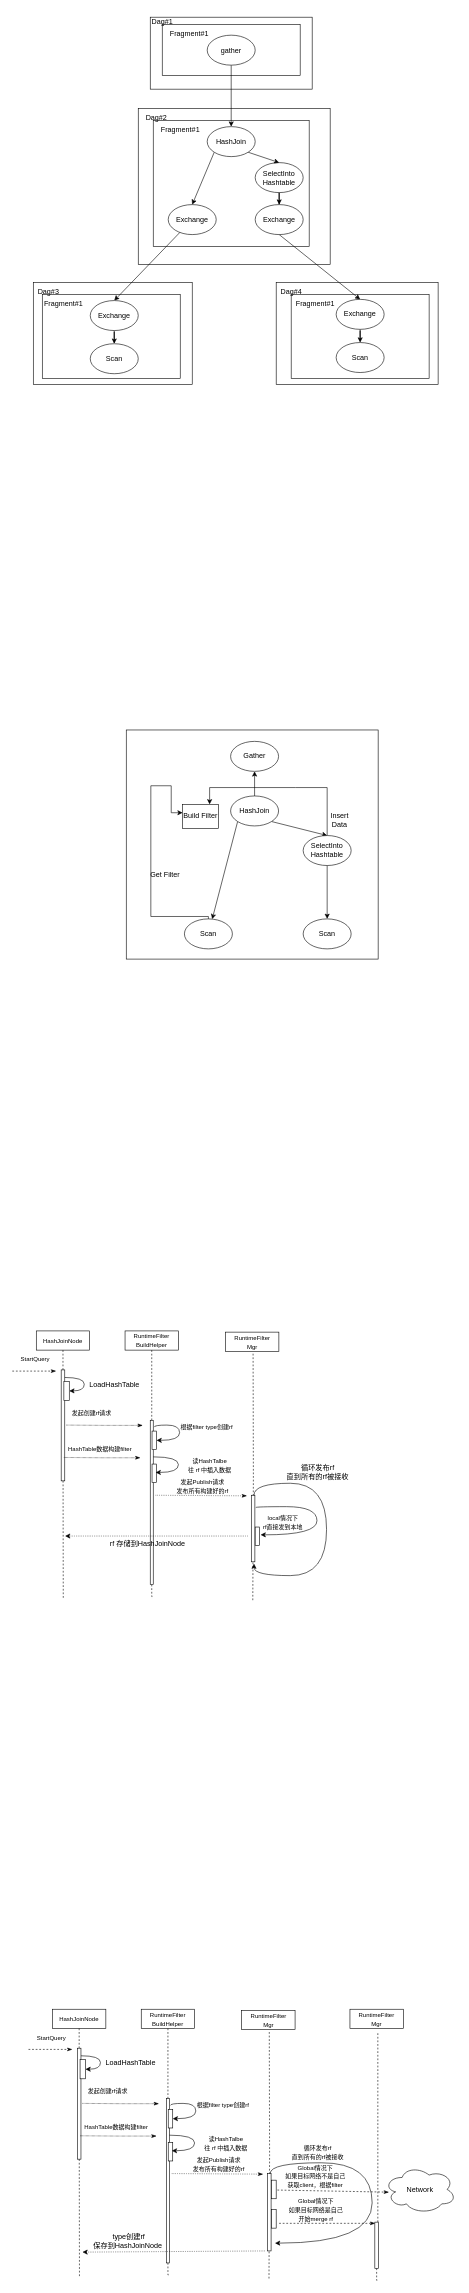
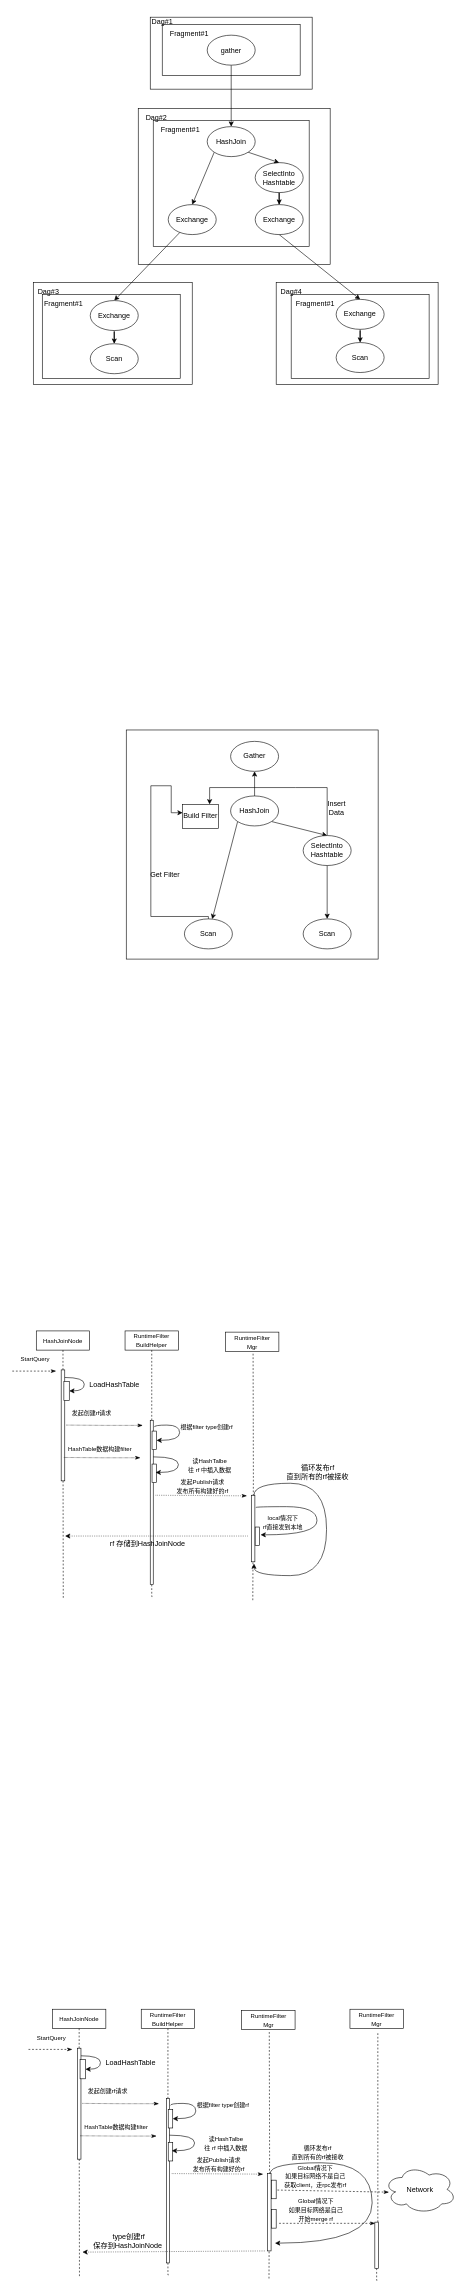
(340, 820) -> (337, 808)
(316, 2177) -> (316, 2177)
